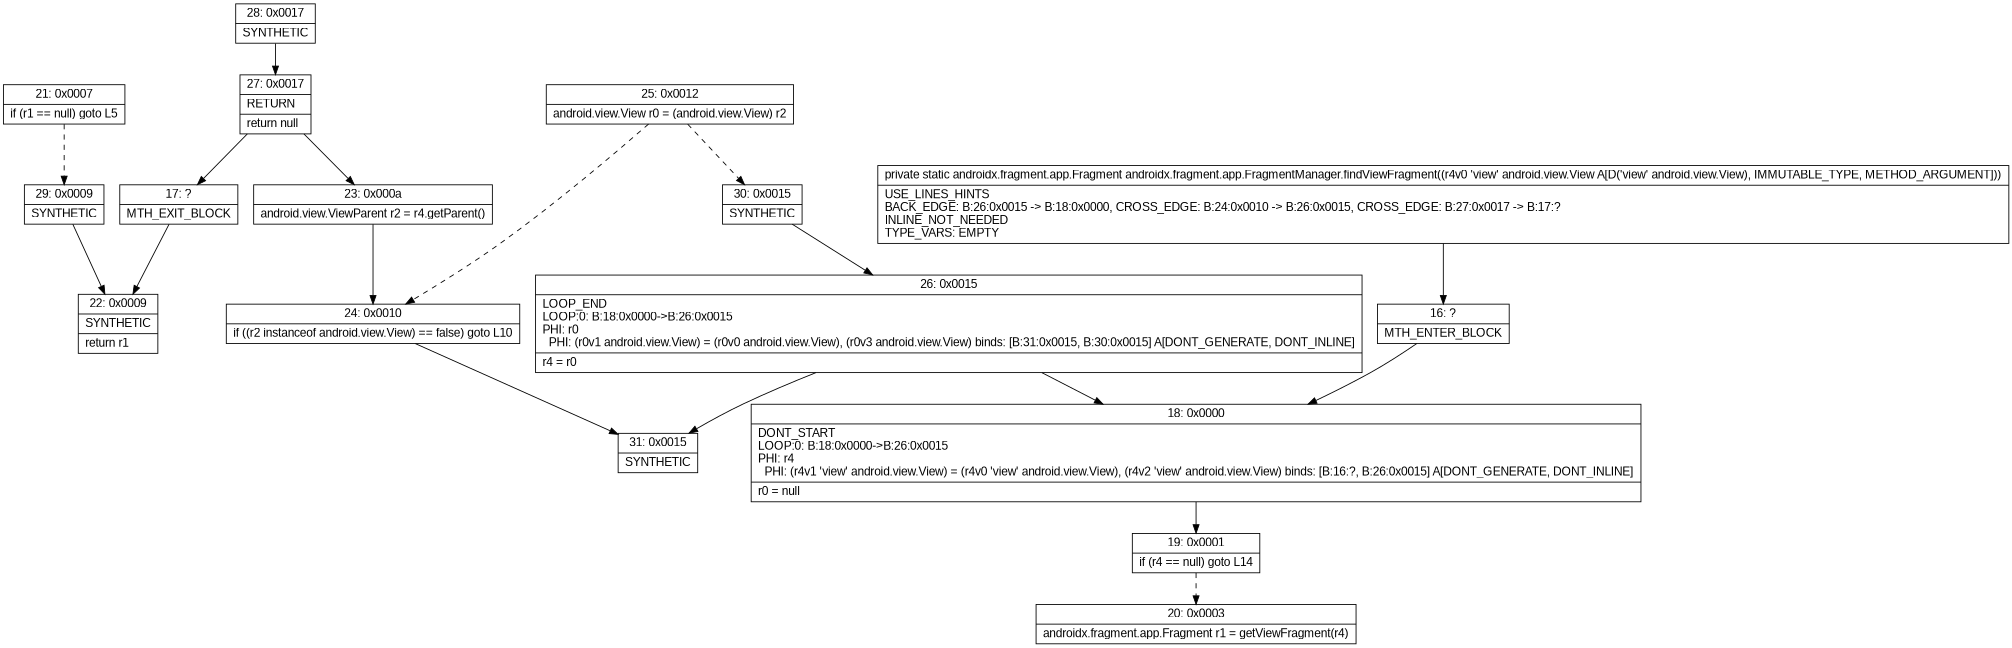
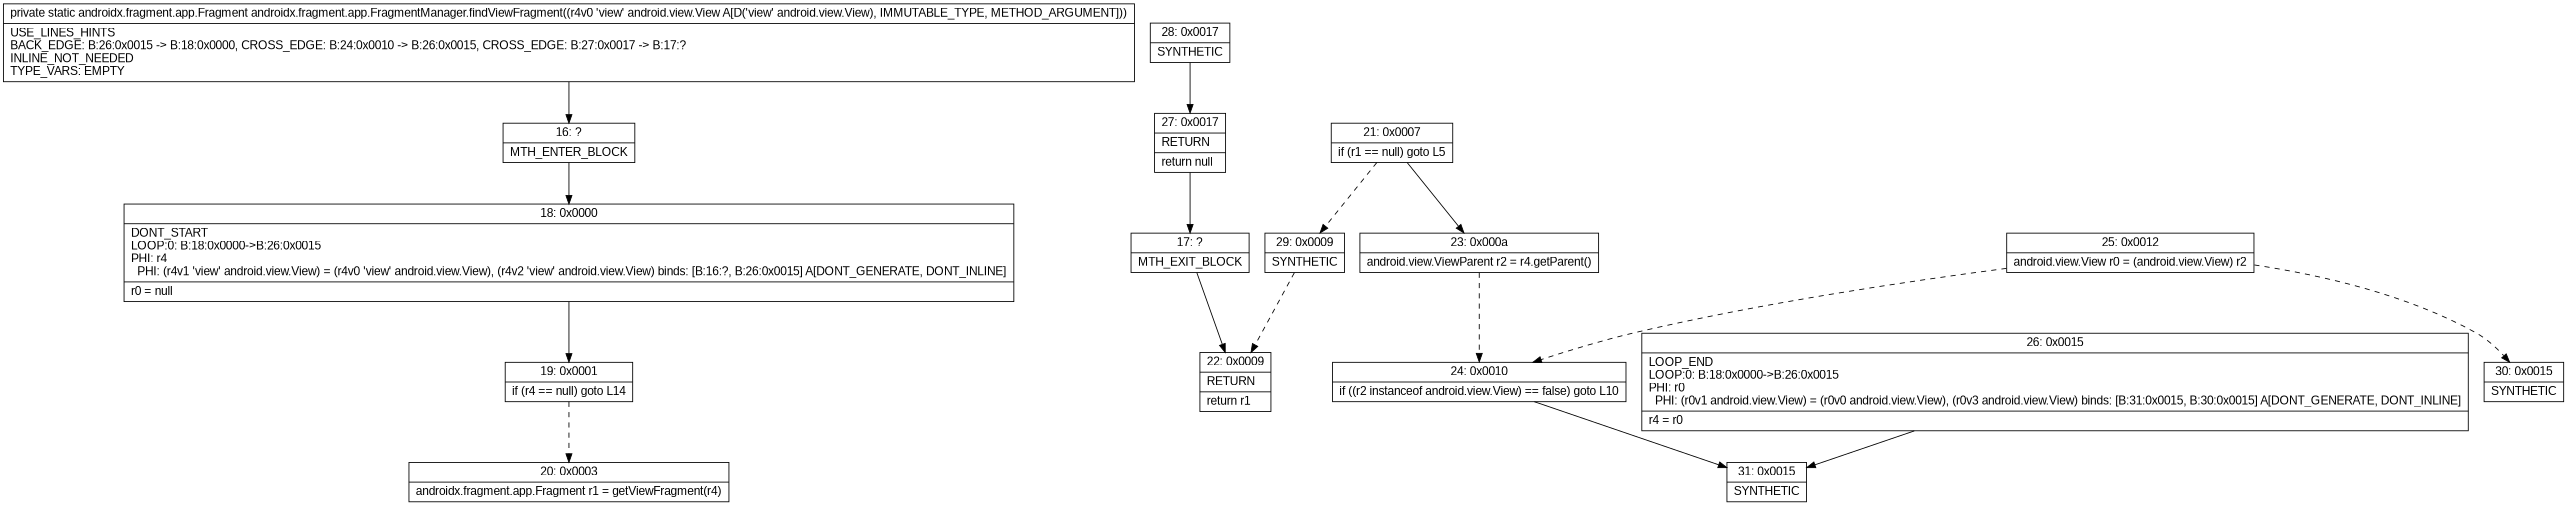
(326, 156) -> (1433, 194)
(829, 247) -> none
(87, 255) -> (1275, 309)
(373, 260) -> (1479, 313)
(118, 323) -> (1231, 382)
(1069, 386) -> none
